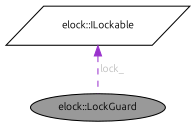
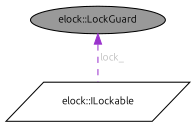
(98, 75) -> (98, 63)
